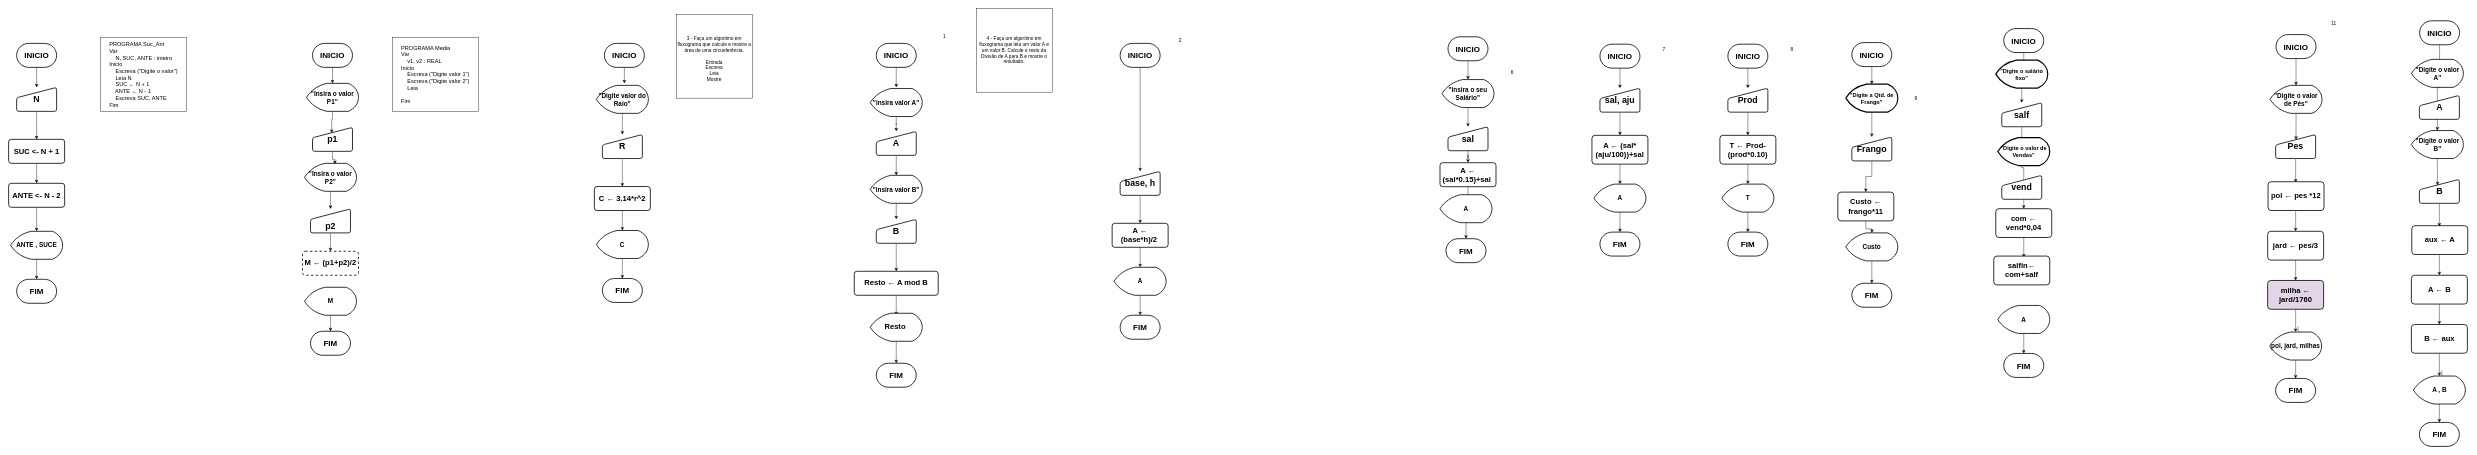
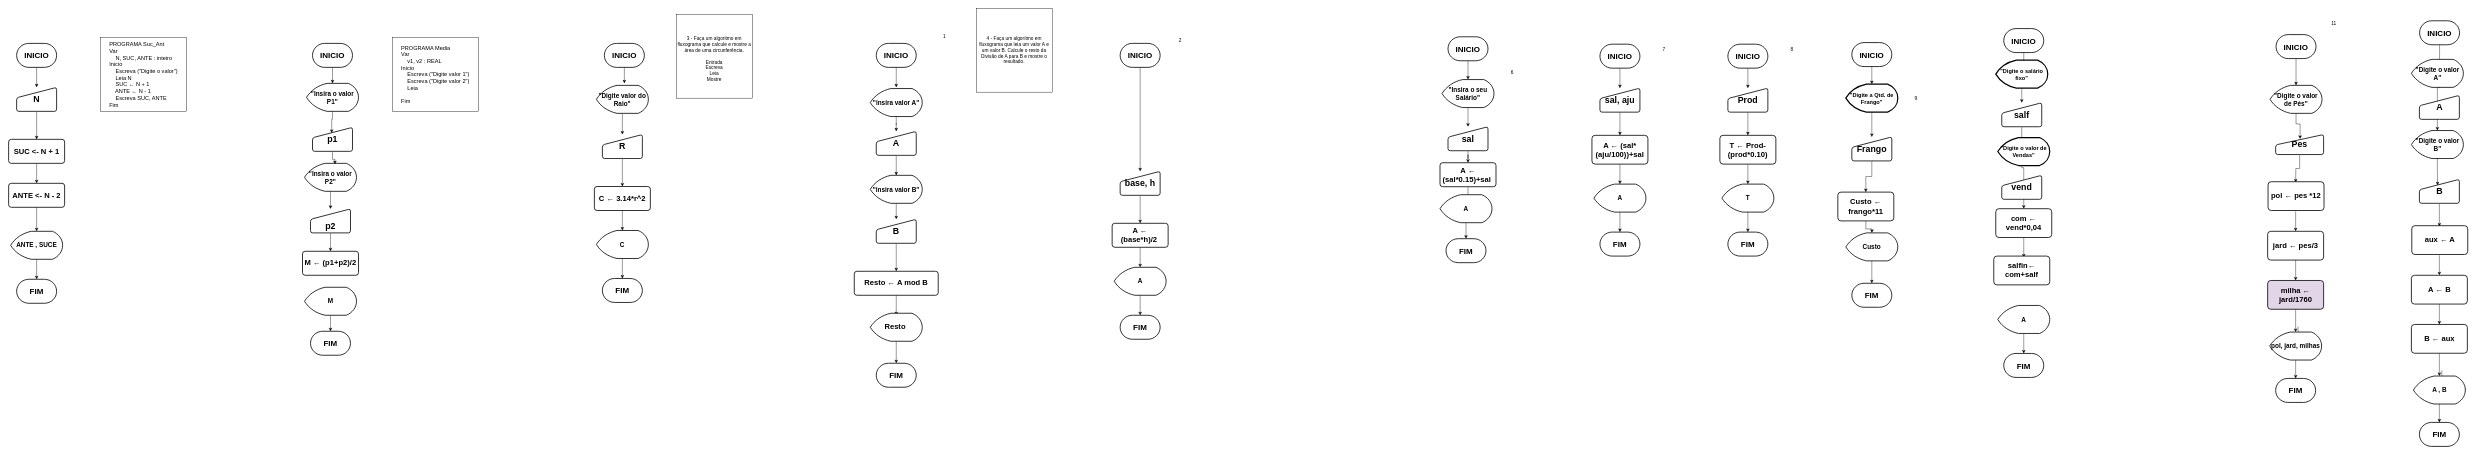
(2296, 147) -> (2300, 145)
(330, 263) -> (330, 263)
